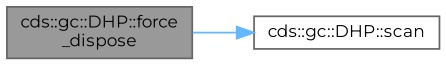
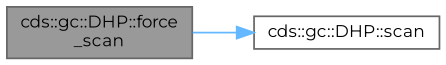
(100, 33) -> (100, 33)
